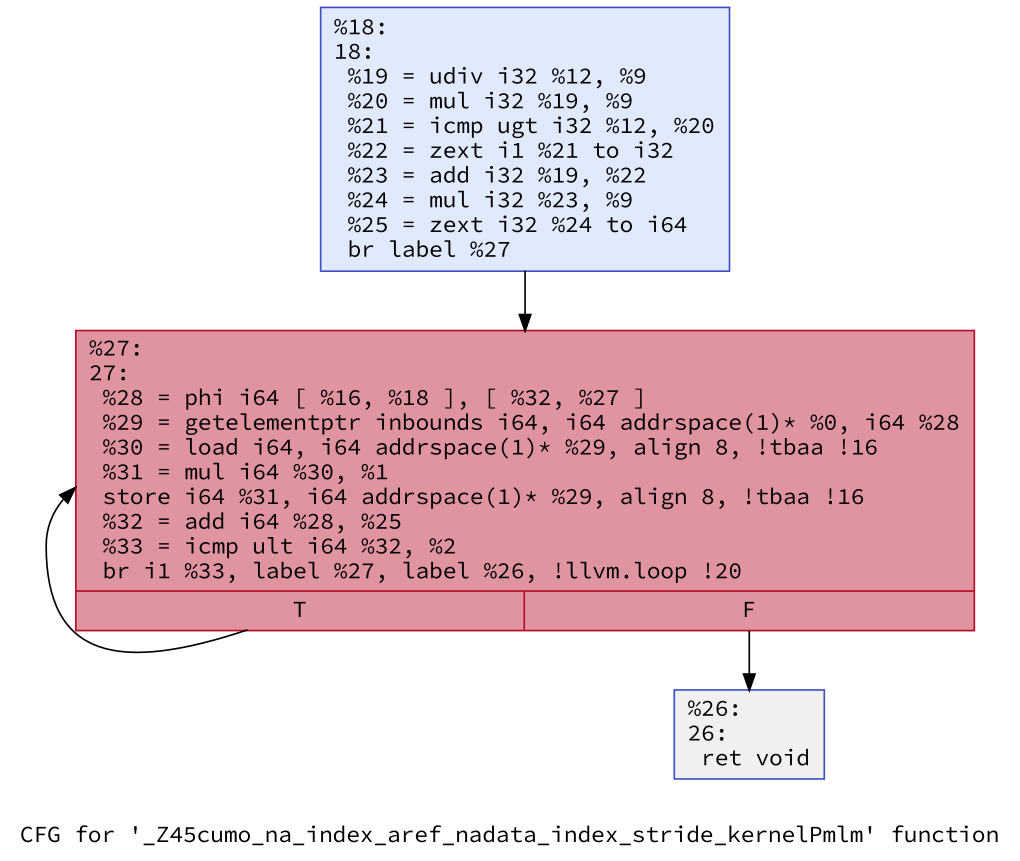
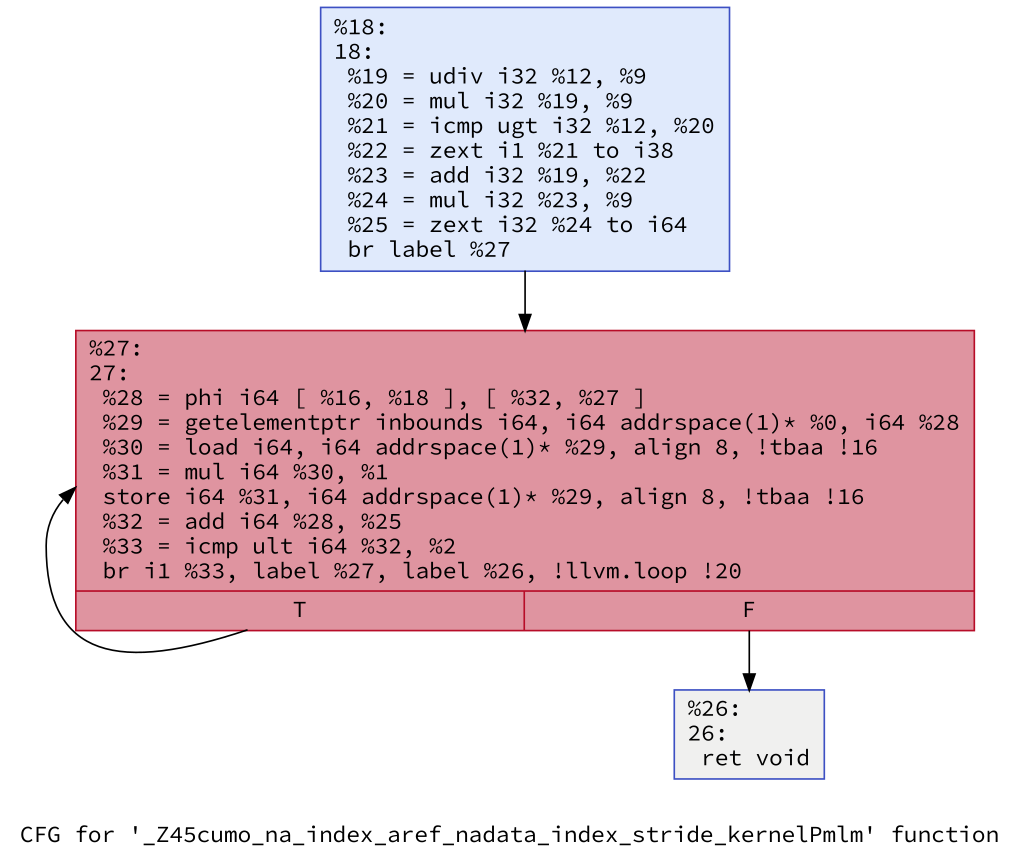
(504, 151) -> (504, 151)
